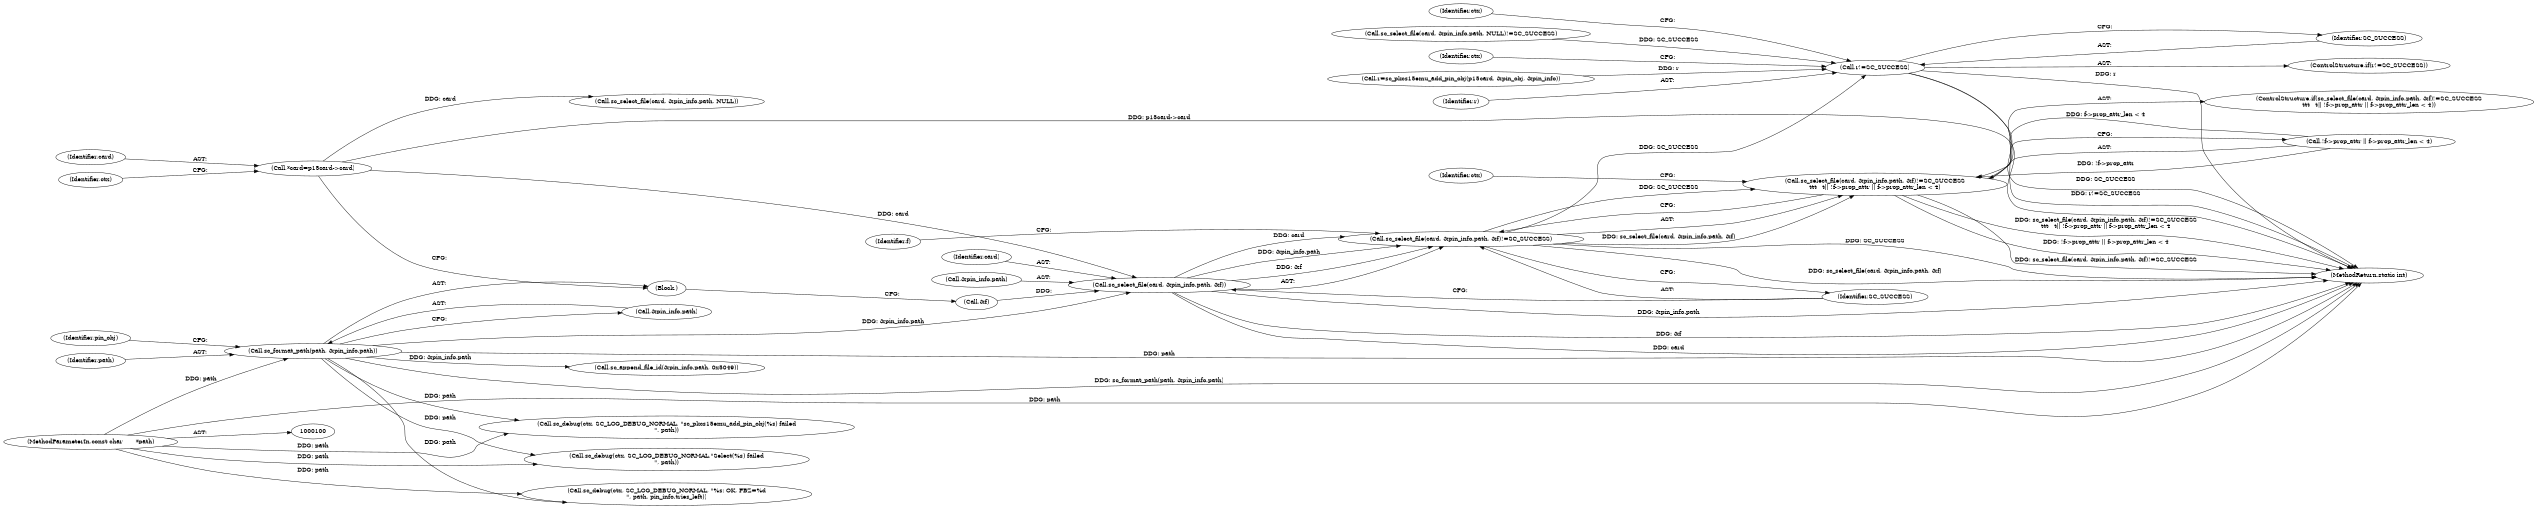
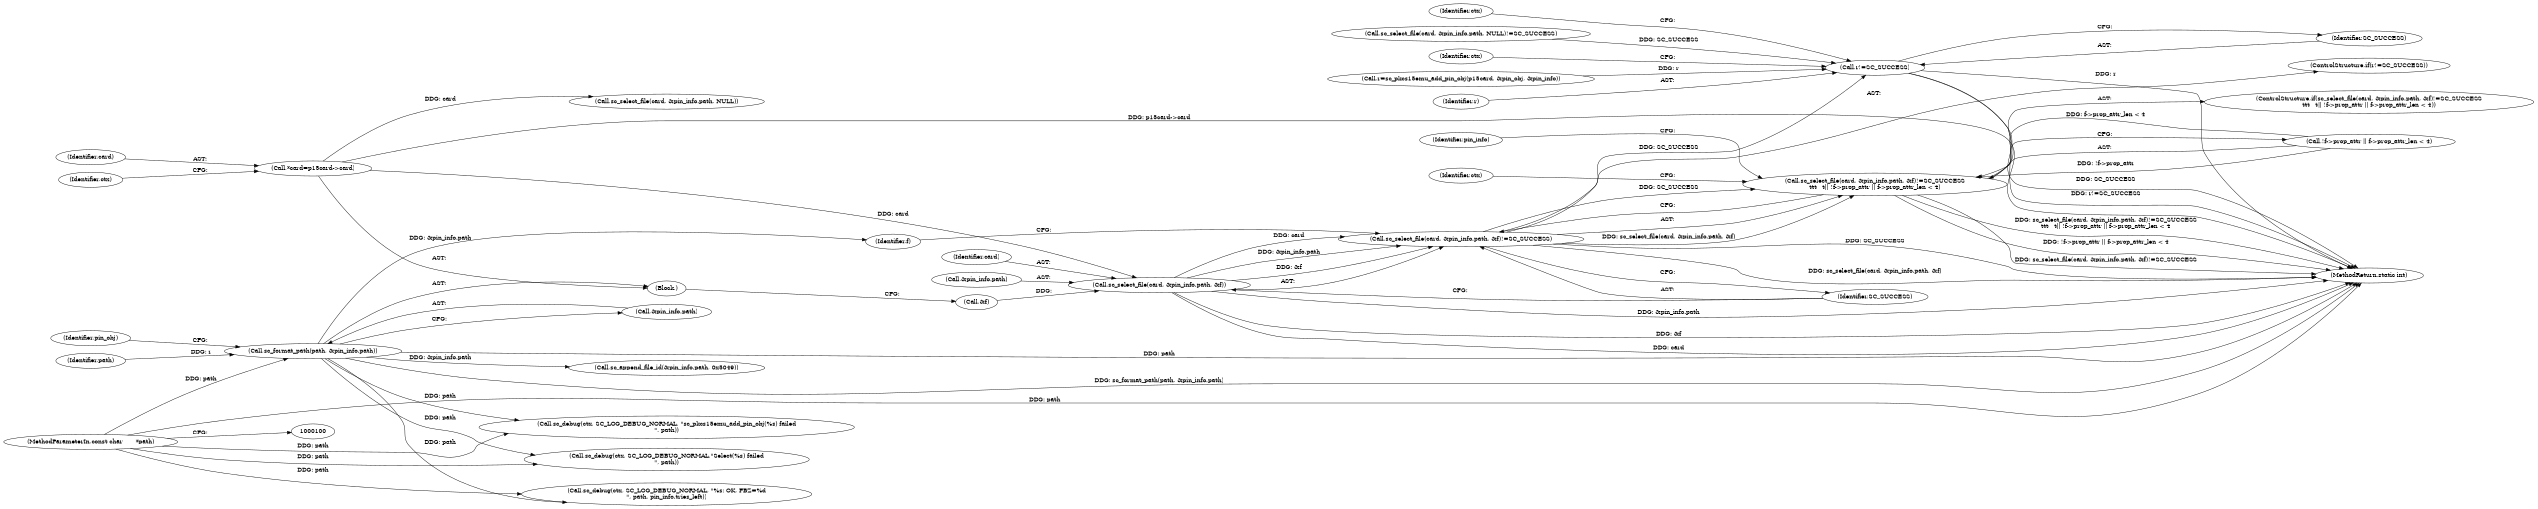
(2104, 67) -> (1874, 125)
none -> (1461, 140)
(440, 258) -> (440, 258)
(751, 334) -> (570, 233)
(201, 352) -> (201, 352)
(201, 433) -> (201, 433)
